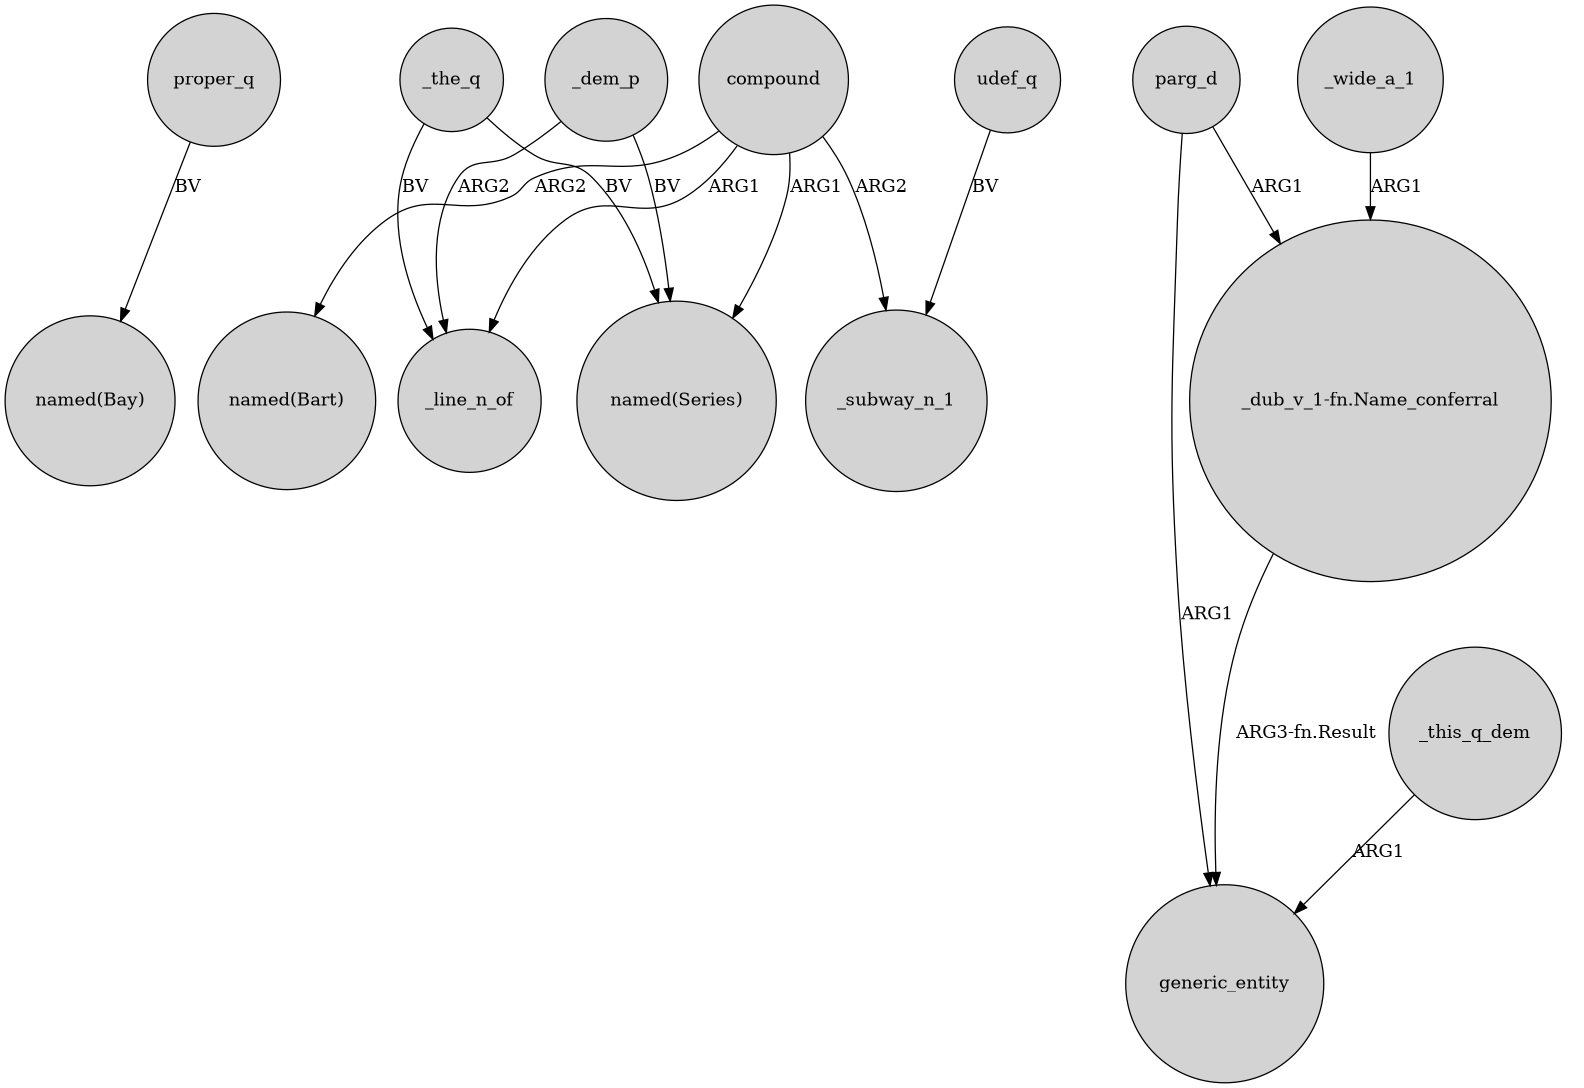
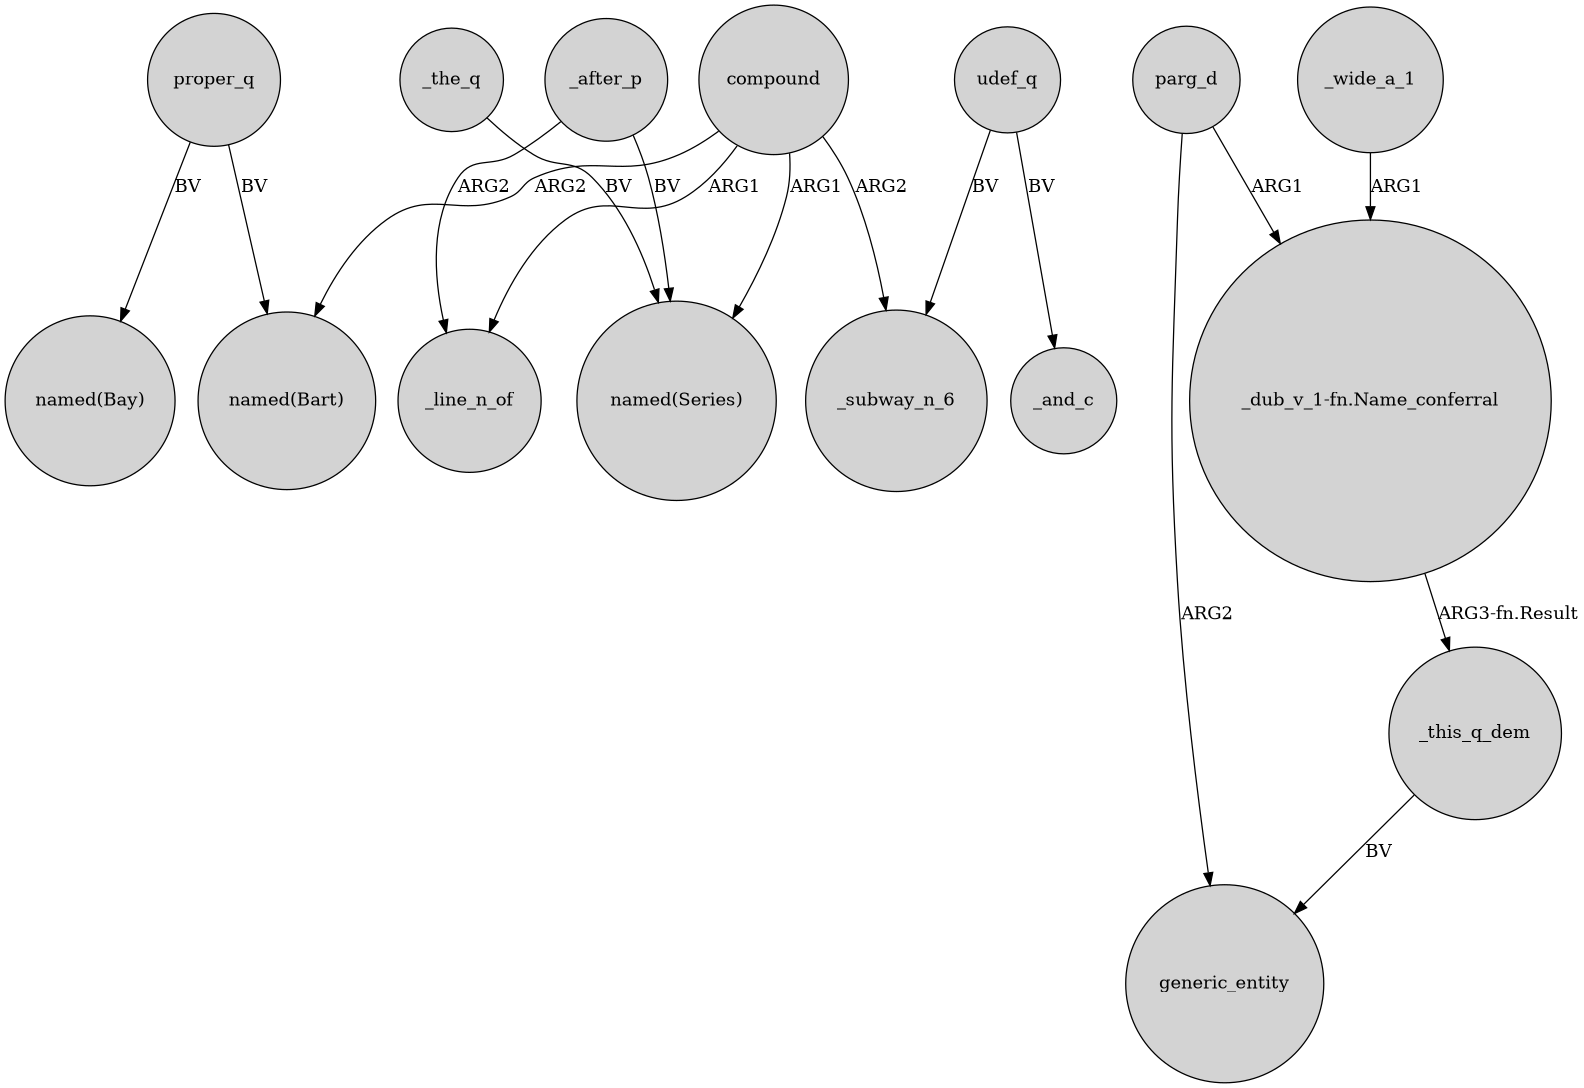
(606, 80) -> (606, 80)
none -> (246, 223)
(398, 225) -> none
(896, 401) -> (896, 401)
none -> (1064, 401)
(1208, 614) -> (1208, 614)
(1224, 709) -> (1435, 606)
(1379, 852) -> (1379, 852)
